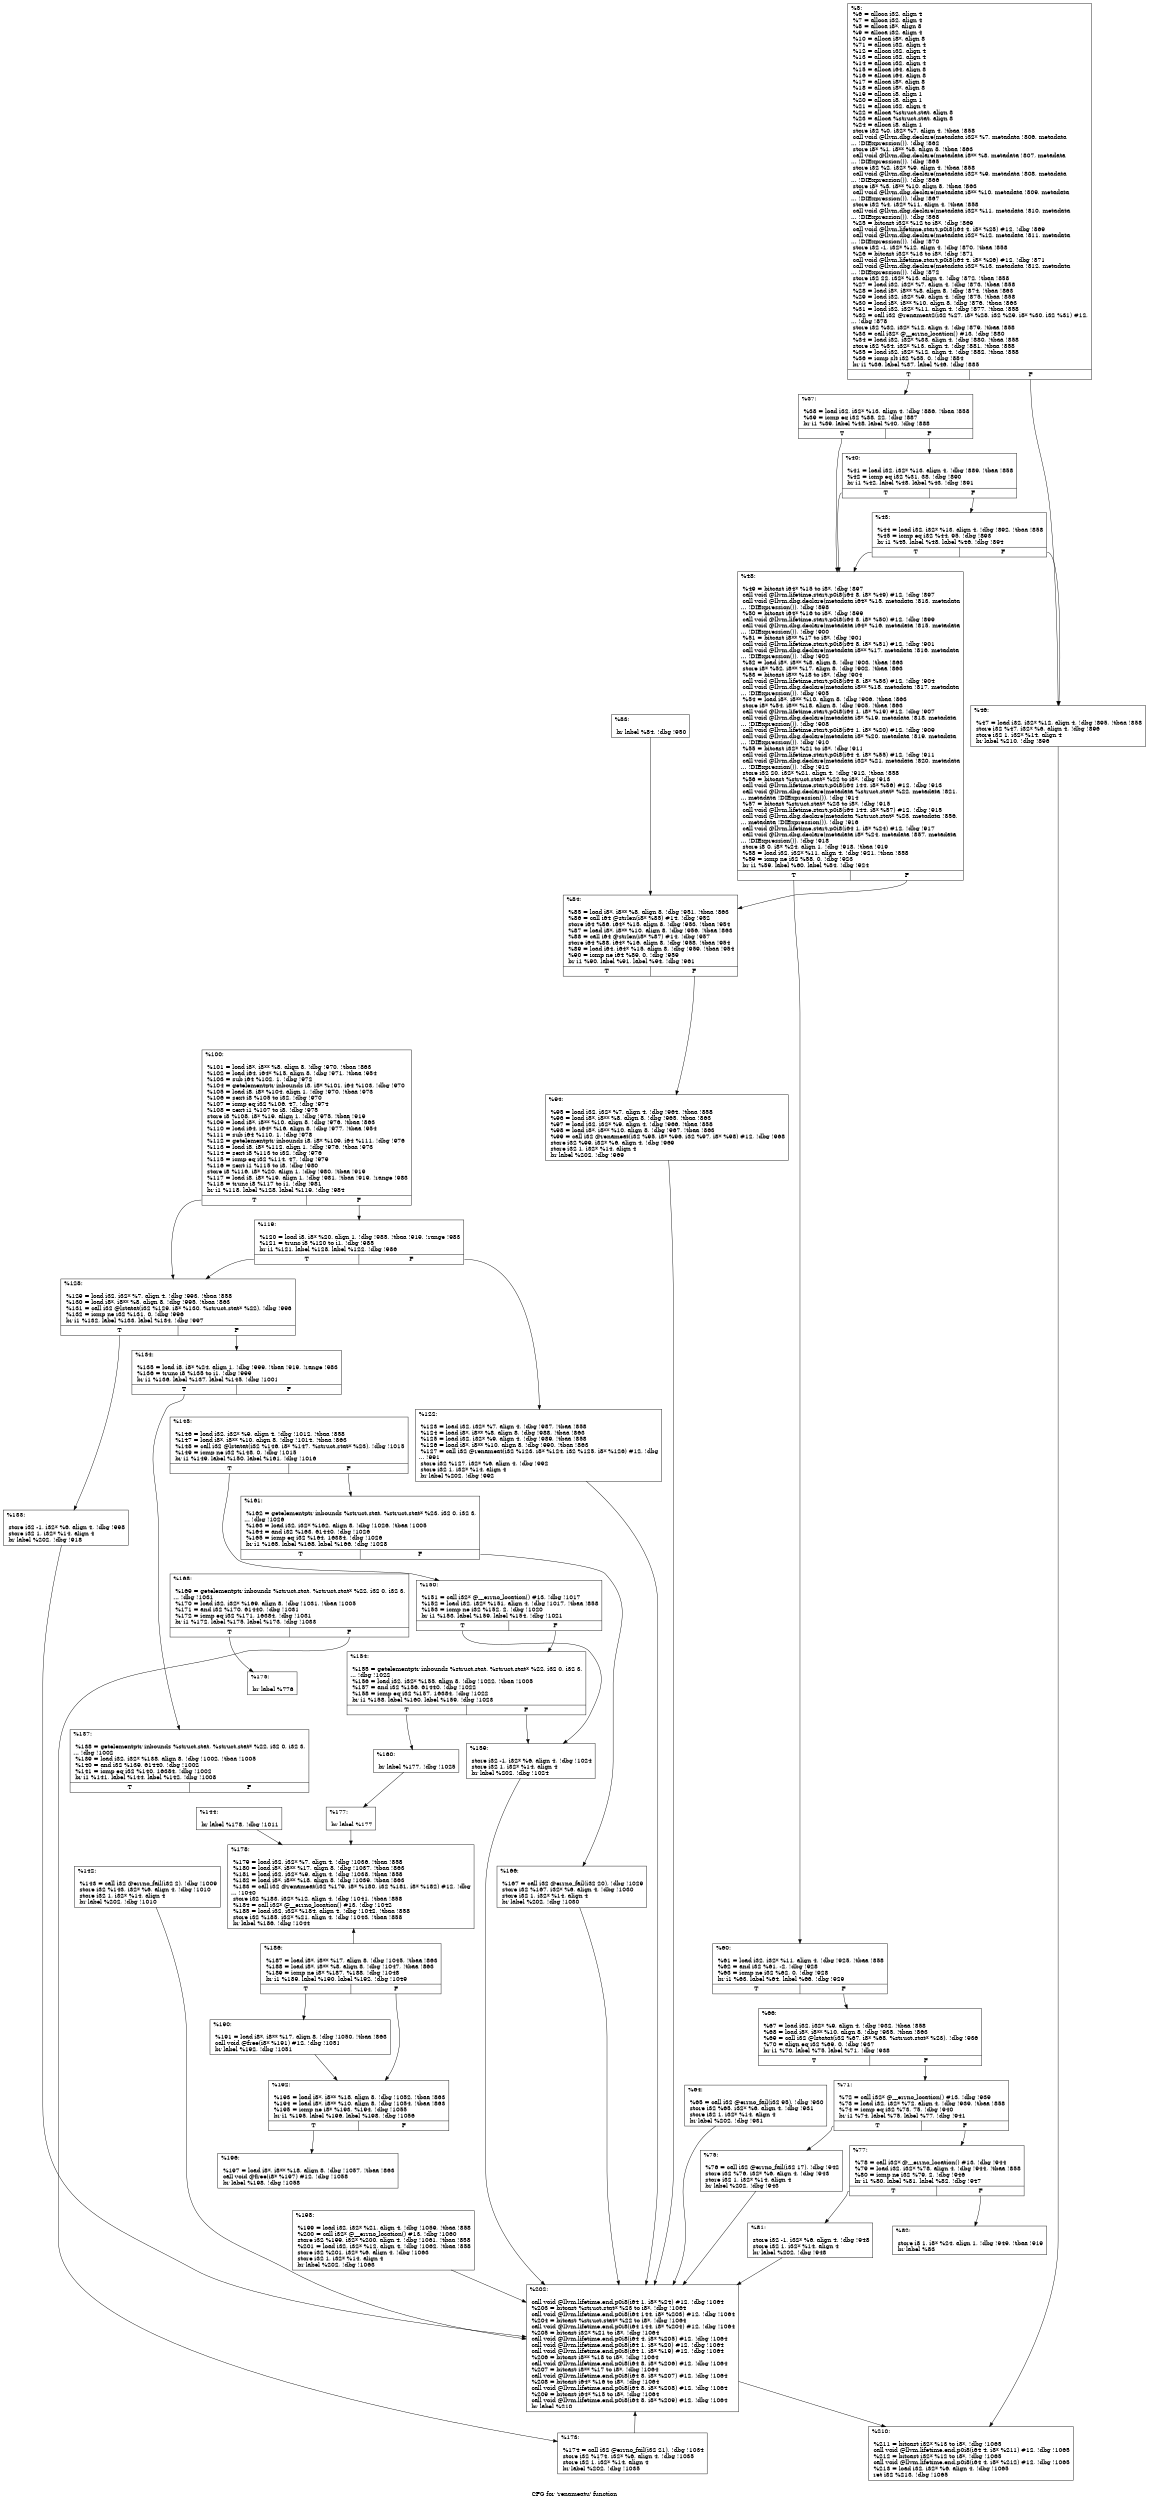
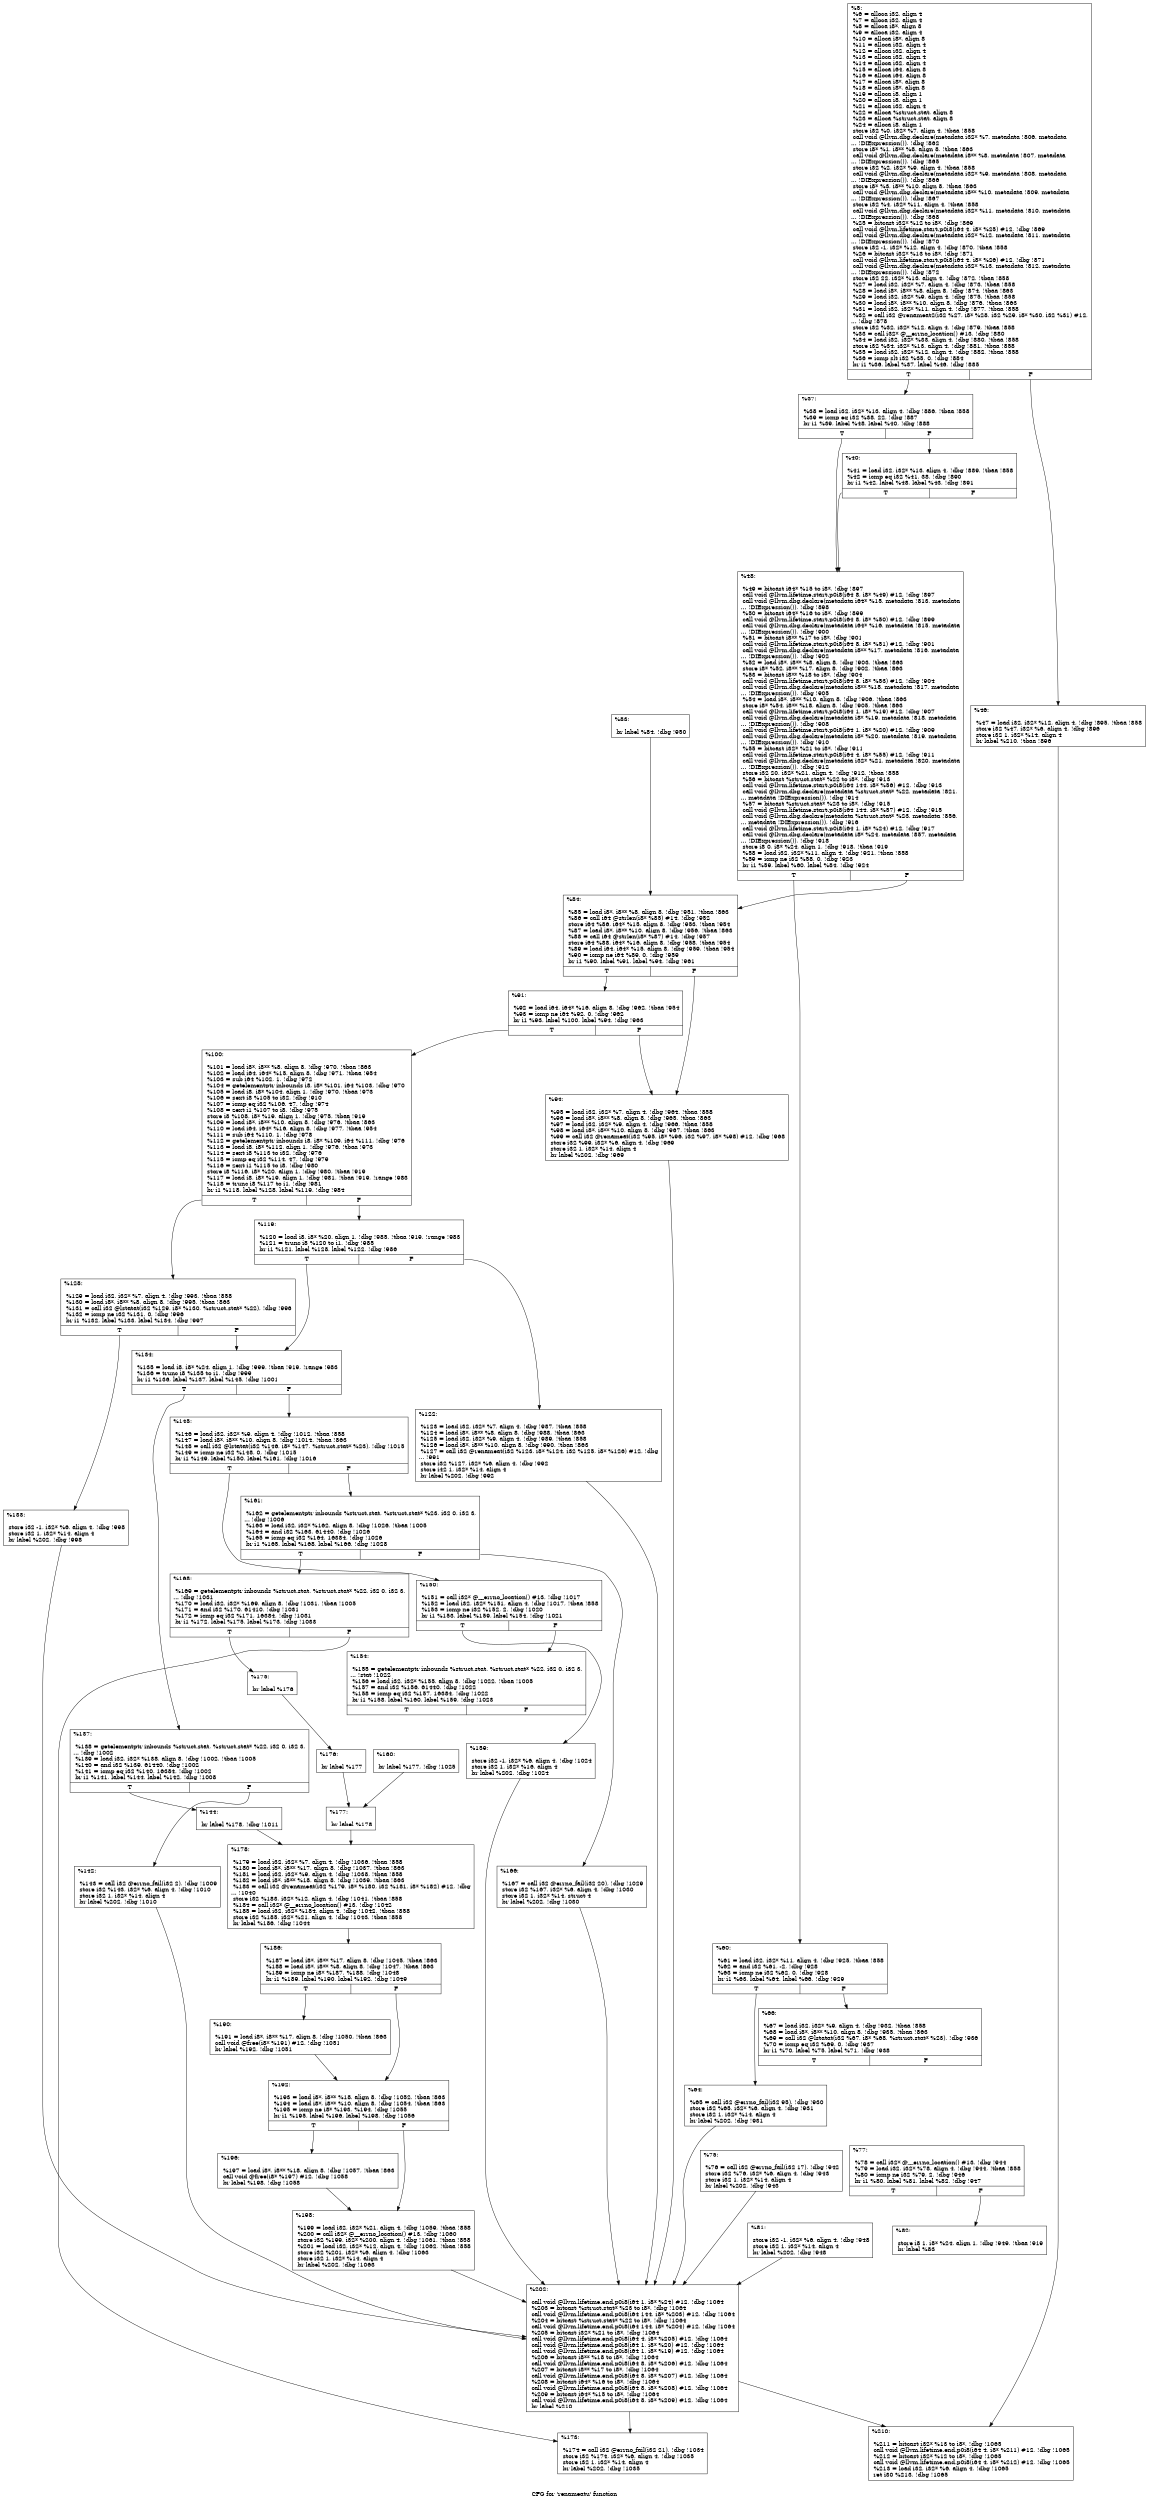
(889, 45) -> (889, 45)
(903, 477) -> (903, 477)
(959, 535) -> none
(1012, 741) -> (1013, 741)
none -> (596, 1013)
(264, 1098) -> (264, 1098)
(230, 1264) -> (309, 1309)
none -> (289, 1404)
(463, 1470) -> (463, 1470)
(264, 1520) -> (264, 1520)
(44, 1540) -> (44, 1540)
none -> (300, 1565)
(236, 1610) -> (236, 1610)
(370, 1675) -> (371, 1675)
(272, 1689) -> (272, 1689)
(527, 1727) -> none
(408, 1731) -> none
none -> (341, 1761)
(514, 1767) -> (514, 1767)
none -> (160, 1802)
none -> (194, 1806)
(351, 1825) -> (351, 1825)
(544, 1896) -> (546, 1896)
(354, 1938) -> (348, 1934)
none -> (754, 2037)
(818, 2045) -> (818, 2045)
(921, 2106) -> none
none -> (405, 2169)
none -> (337, 2198)
(839, 2206) -> none
(635, 2424) -> (630, 2420)
(910, 2475) -> (910, 2475)
